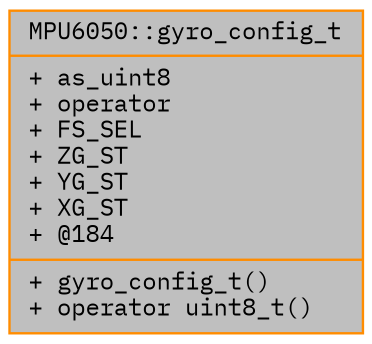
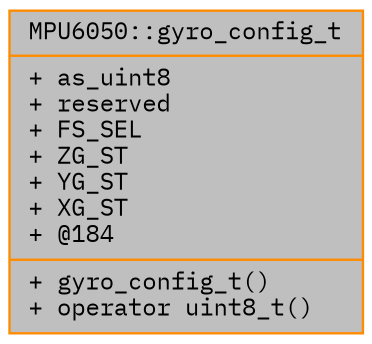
(101, 104) -> (101, 104)
